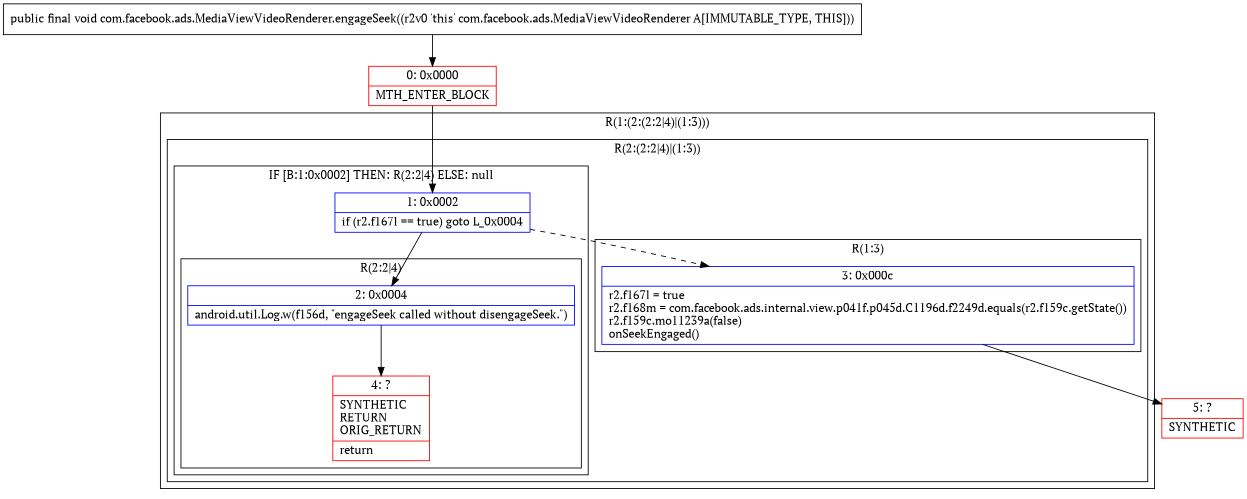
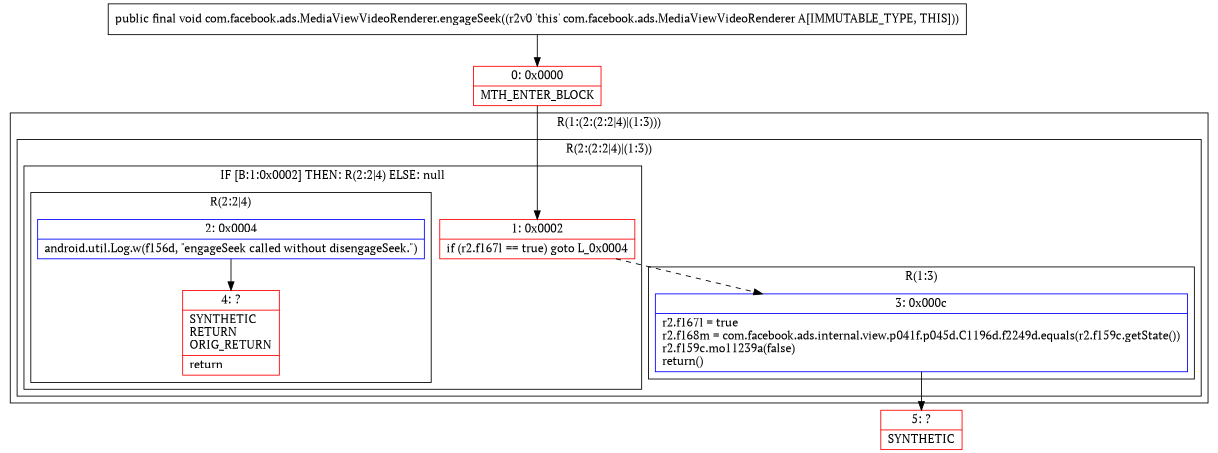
(432, 213) -> (537, 239)
(410, 253) -> none
(654, 334) -> (683, 361)
